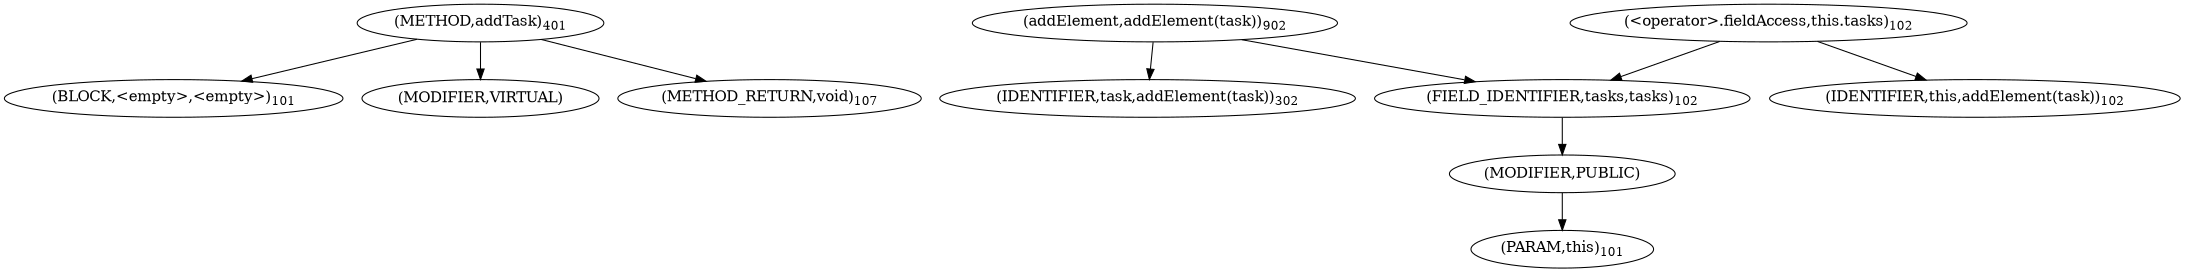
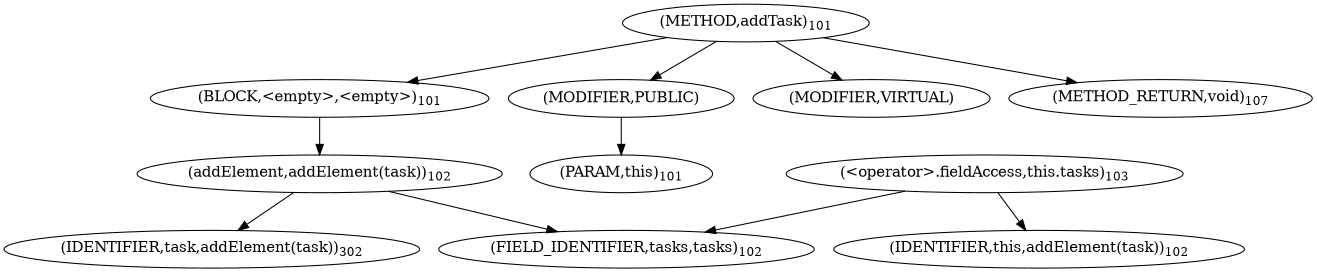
(555, 21) -> (820, 21)
(1275, 21) -> (440, 172)
(1901, 21) -> (1117, 172)
none -> (320, 131)
(1562, 131) -> (688, 58)
